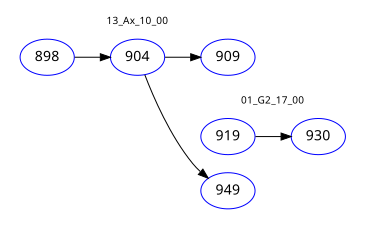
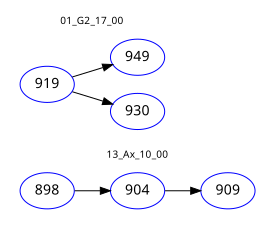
(168, 126) -> (88, 72)
